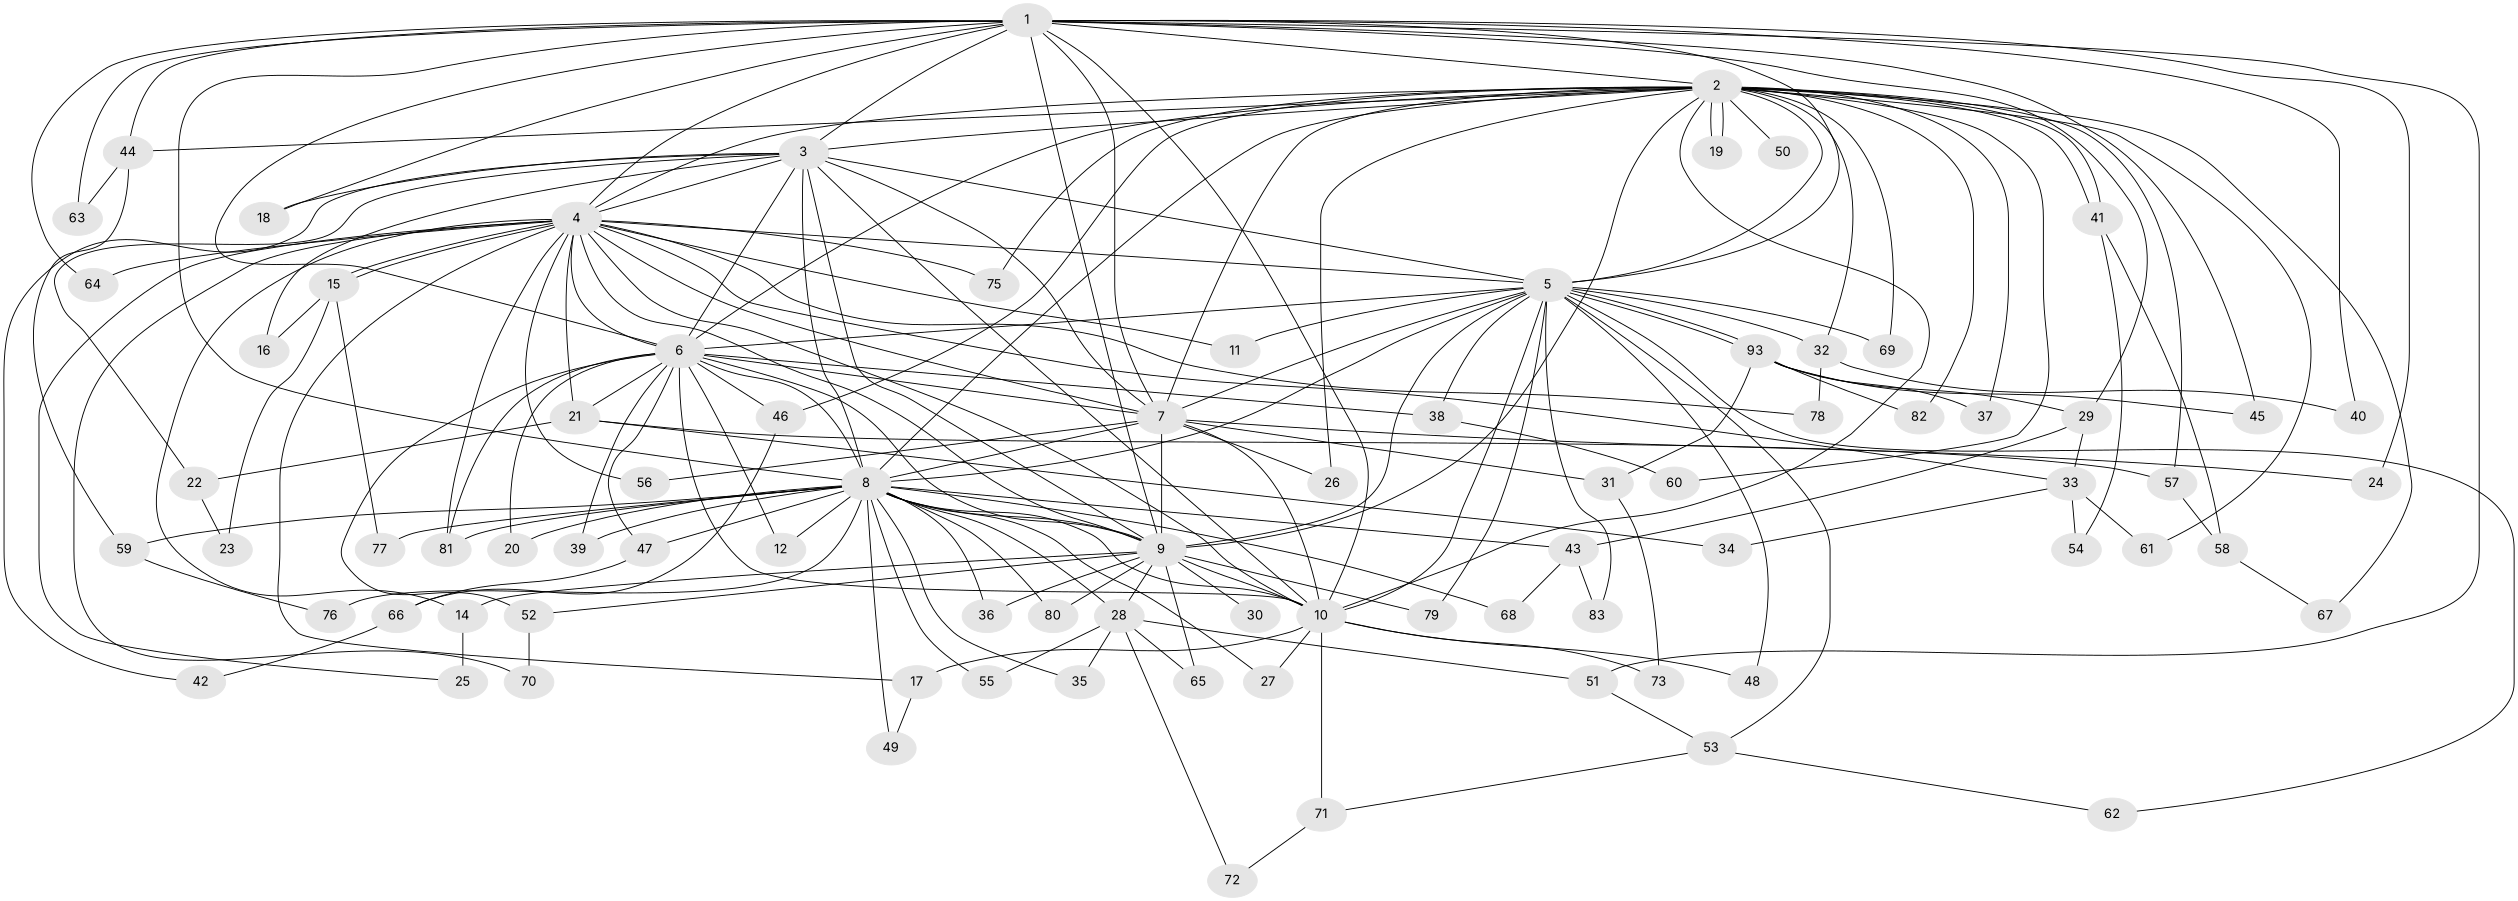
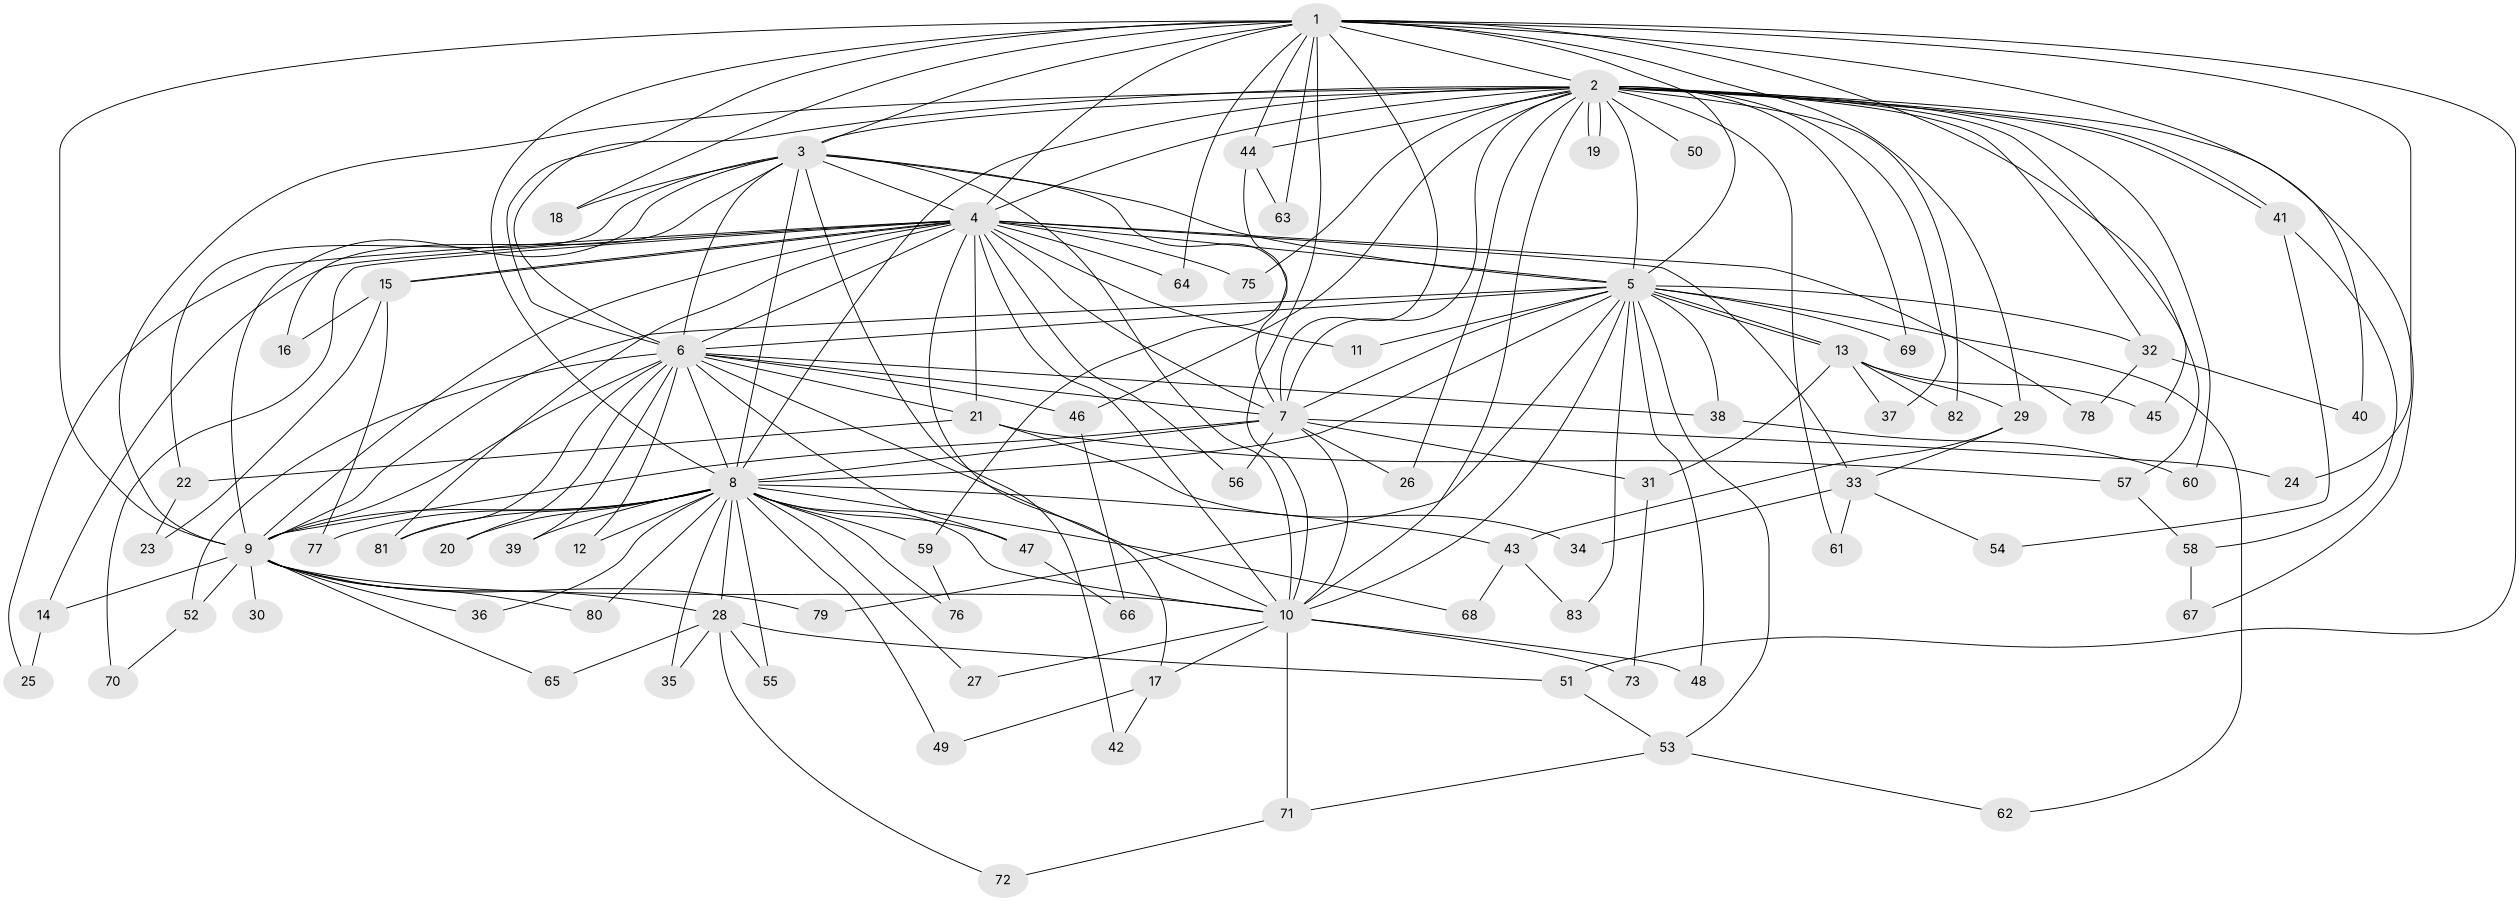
(1756, 351) -> (1843, 351)
(321, 648) -> (1136, 715)
